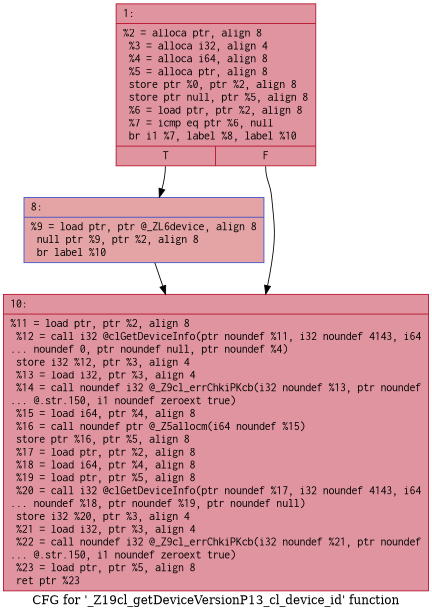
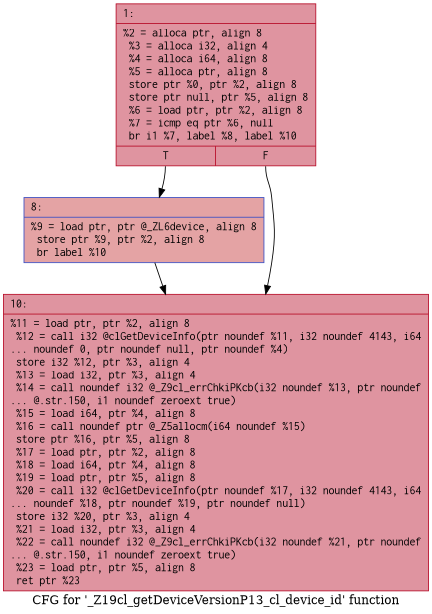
(115, 240) -> (118, 240)
